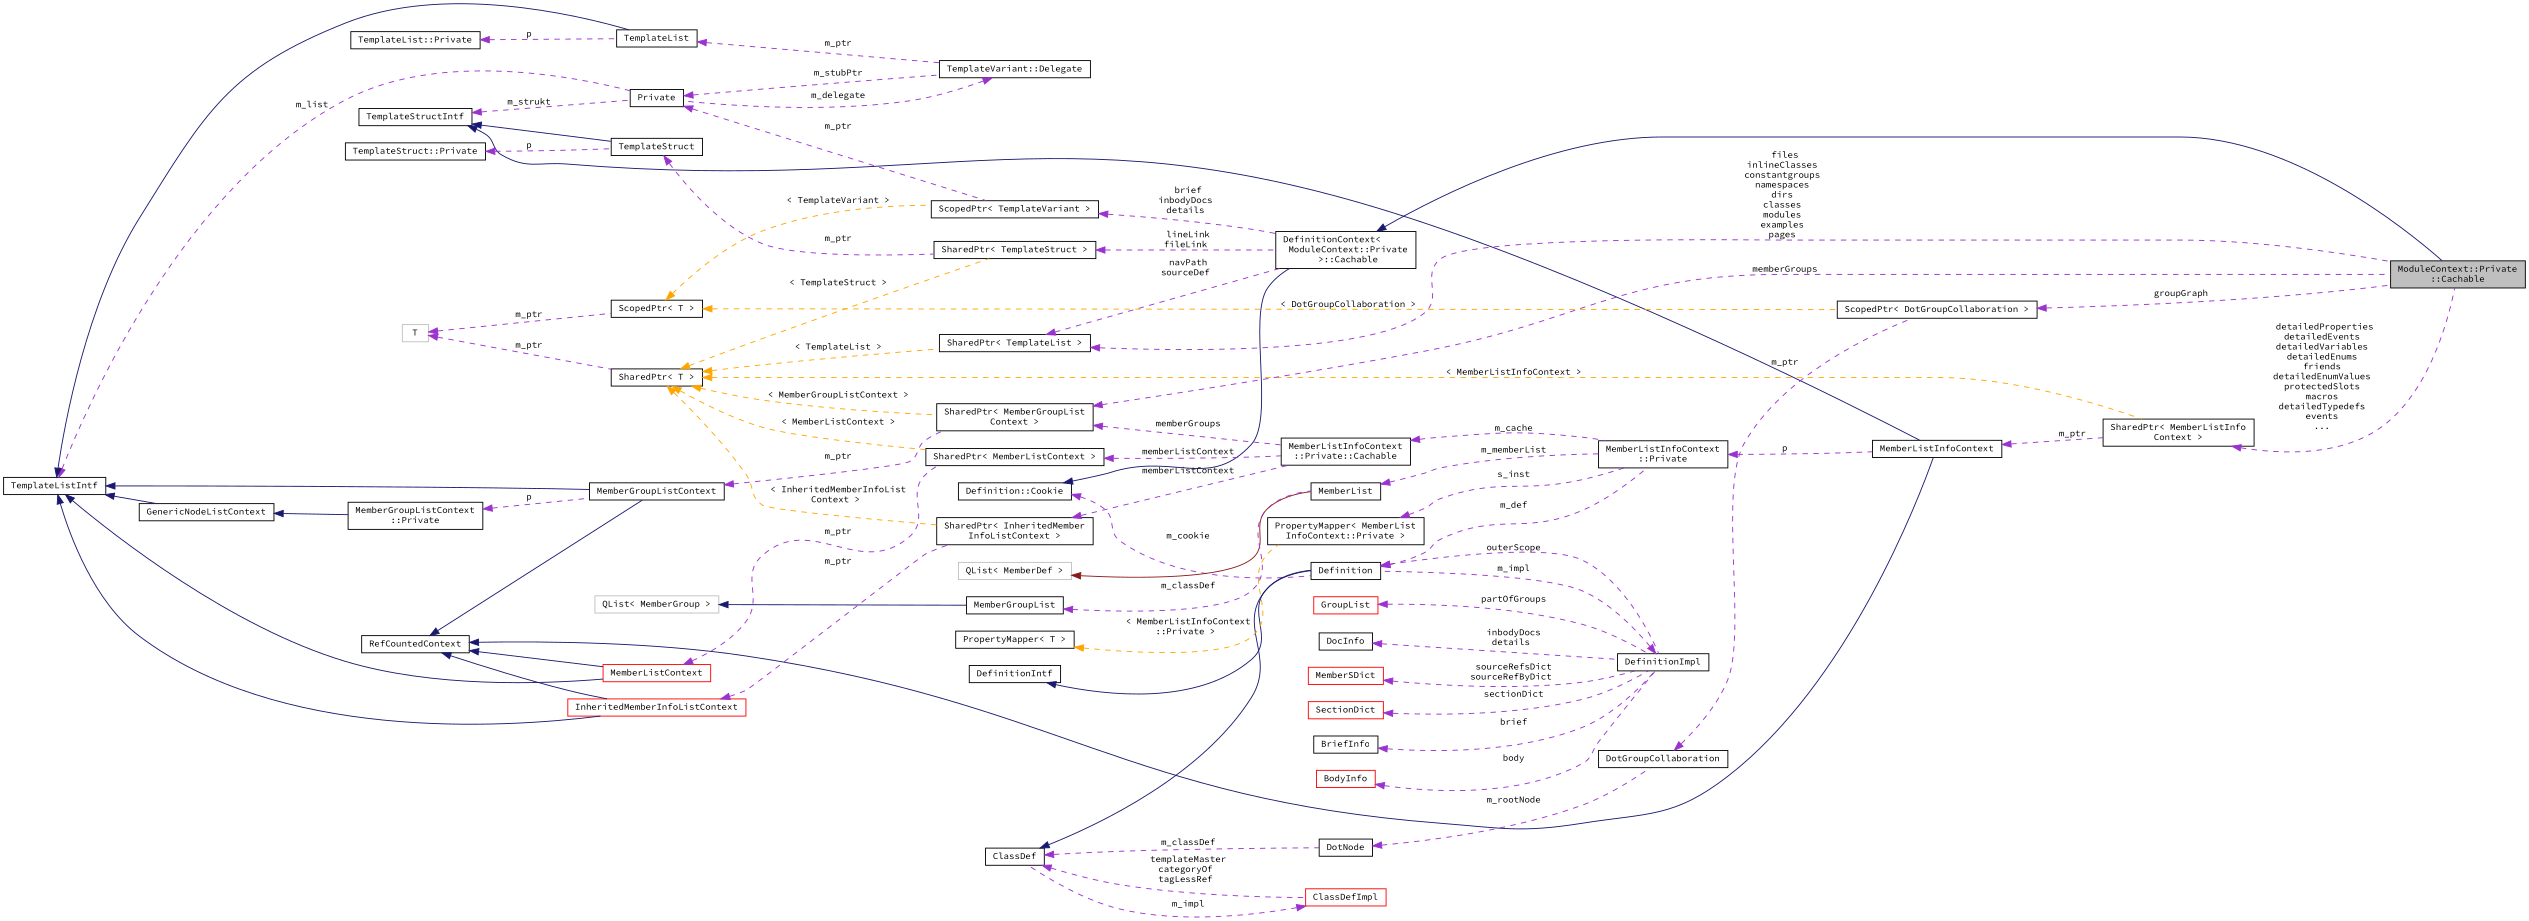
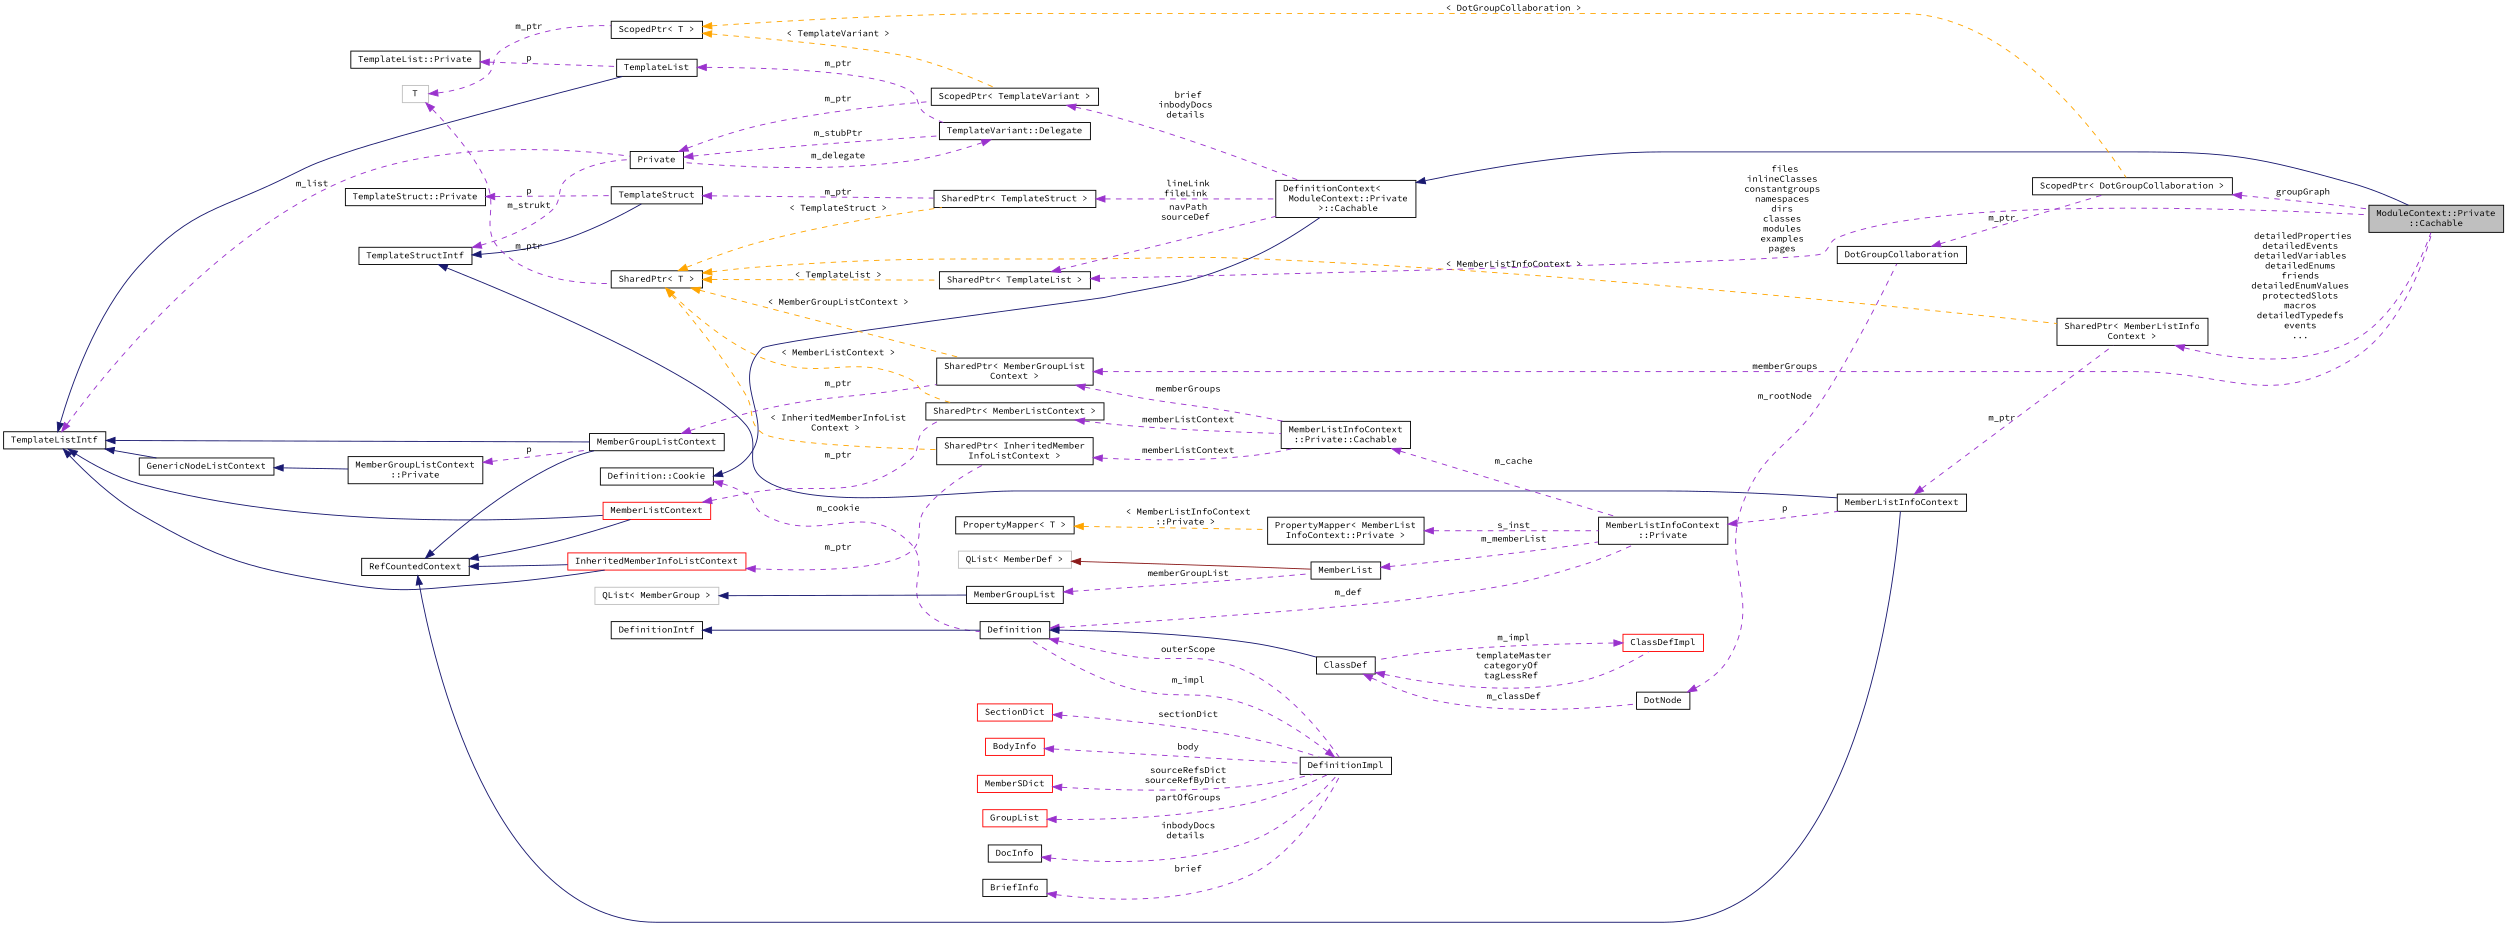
(1186, 586) -> (1186, 574)
(1223, 733) -> (1188, 636)
